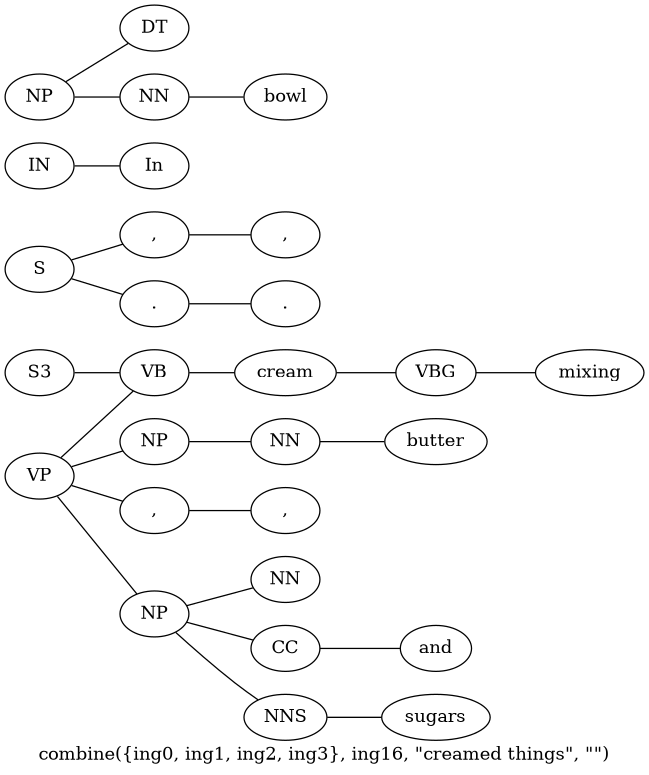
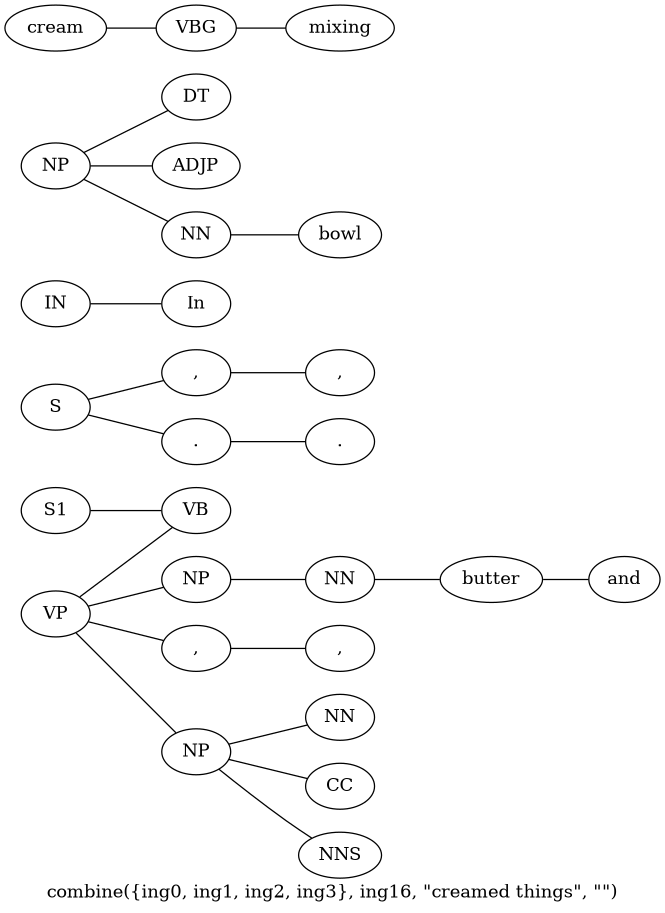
none -> (196, 166)
(40, 373) -> (56, 511)
(212, 373) -> none
(360, 648) -> (566, 579)
(436, 717) -> none
